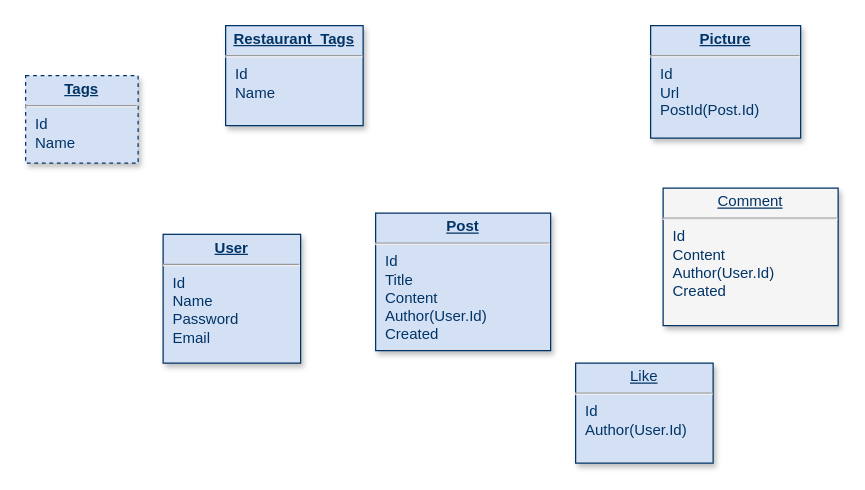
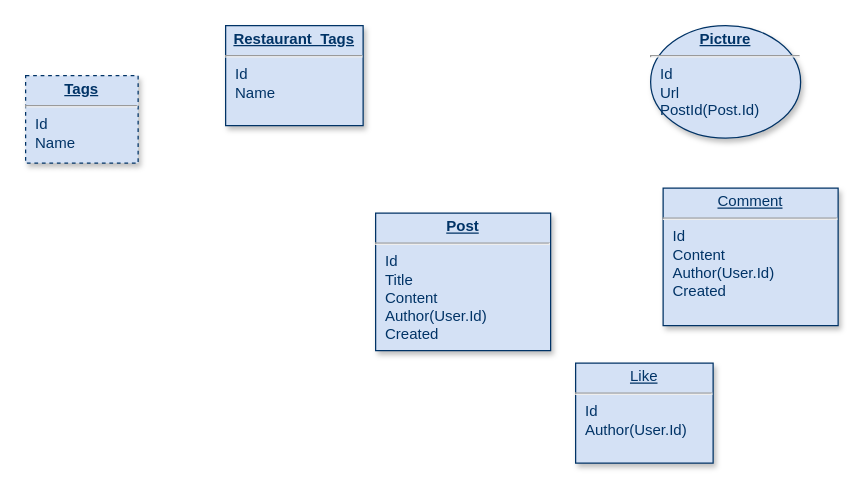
(726, 82) -> (726, 82)
(751, 257) -> (751, 257)
(232, 299) -> none
